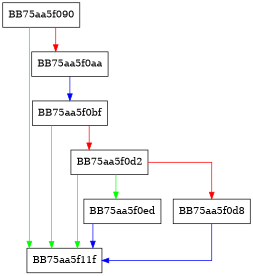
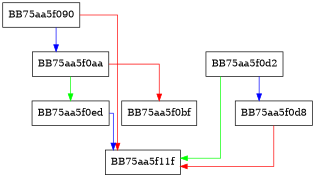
(56, 36) -> (56, 36)
(70, 85) -> (149, 64)
(29, 134) -> (118, 56)
(89, 134) -> none
(195, 162) -> (259, 85)
(52, 183) -> none
(116, 183) -> (71, 85)
(179, 261) -> (251, 166)
